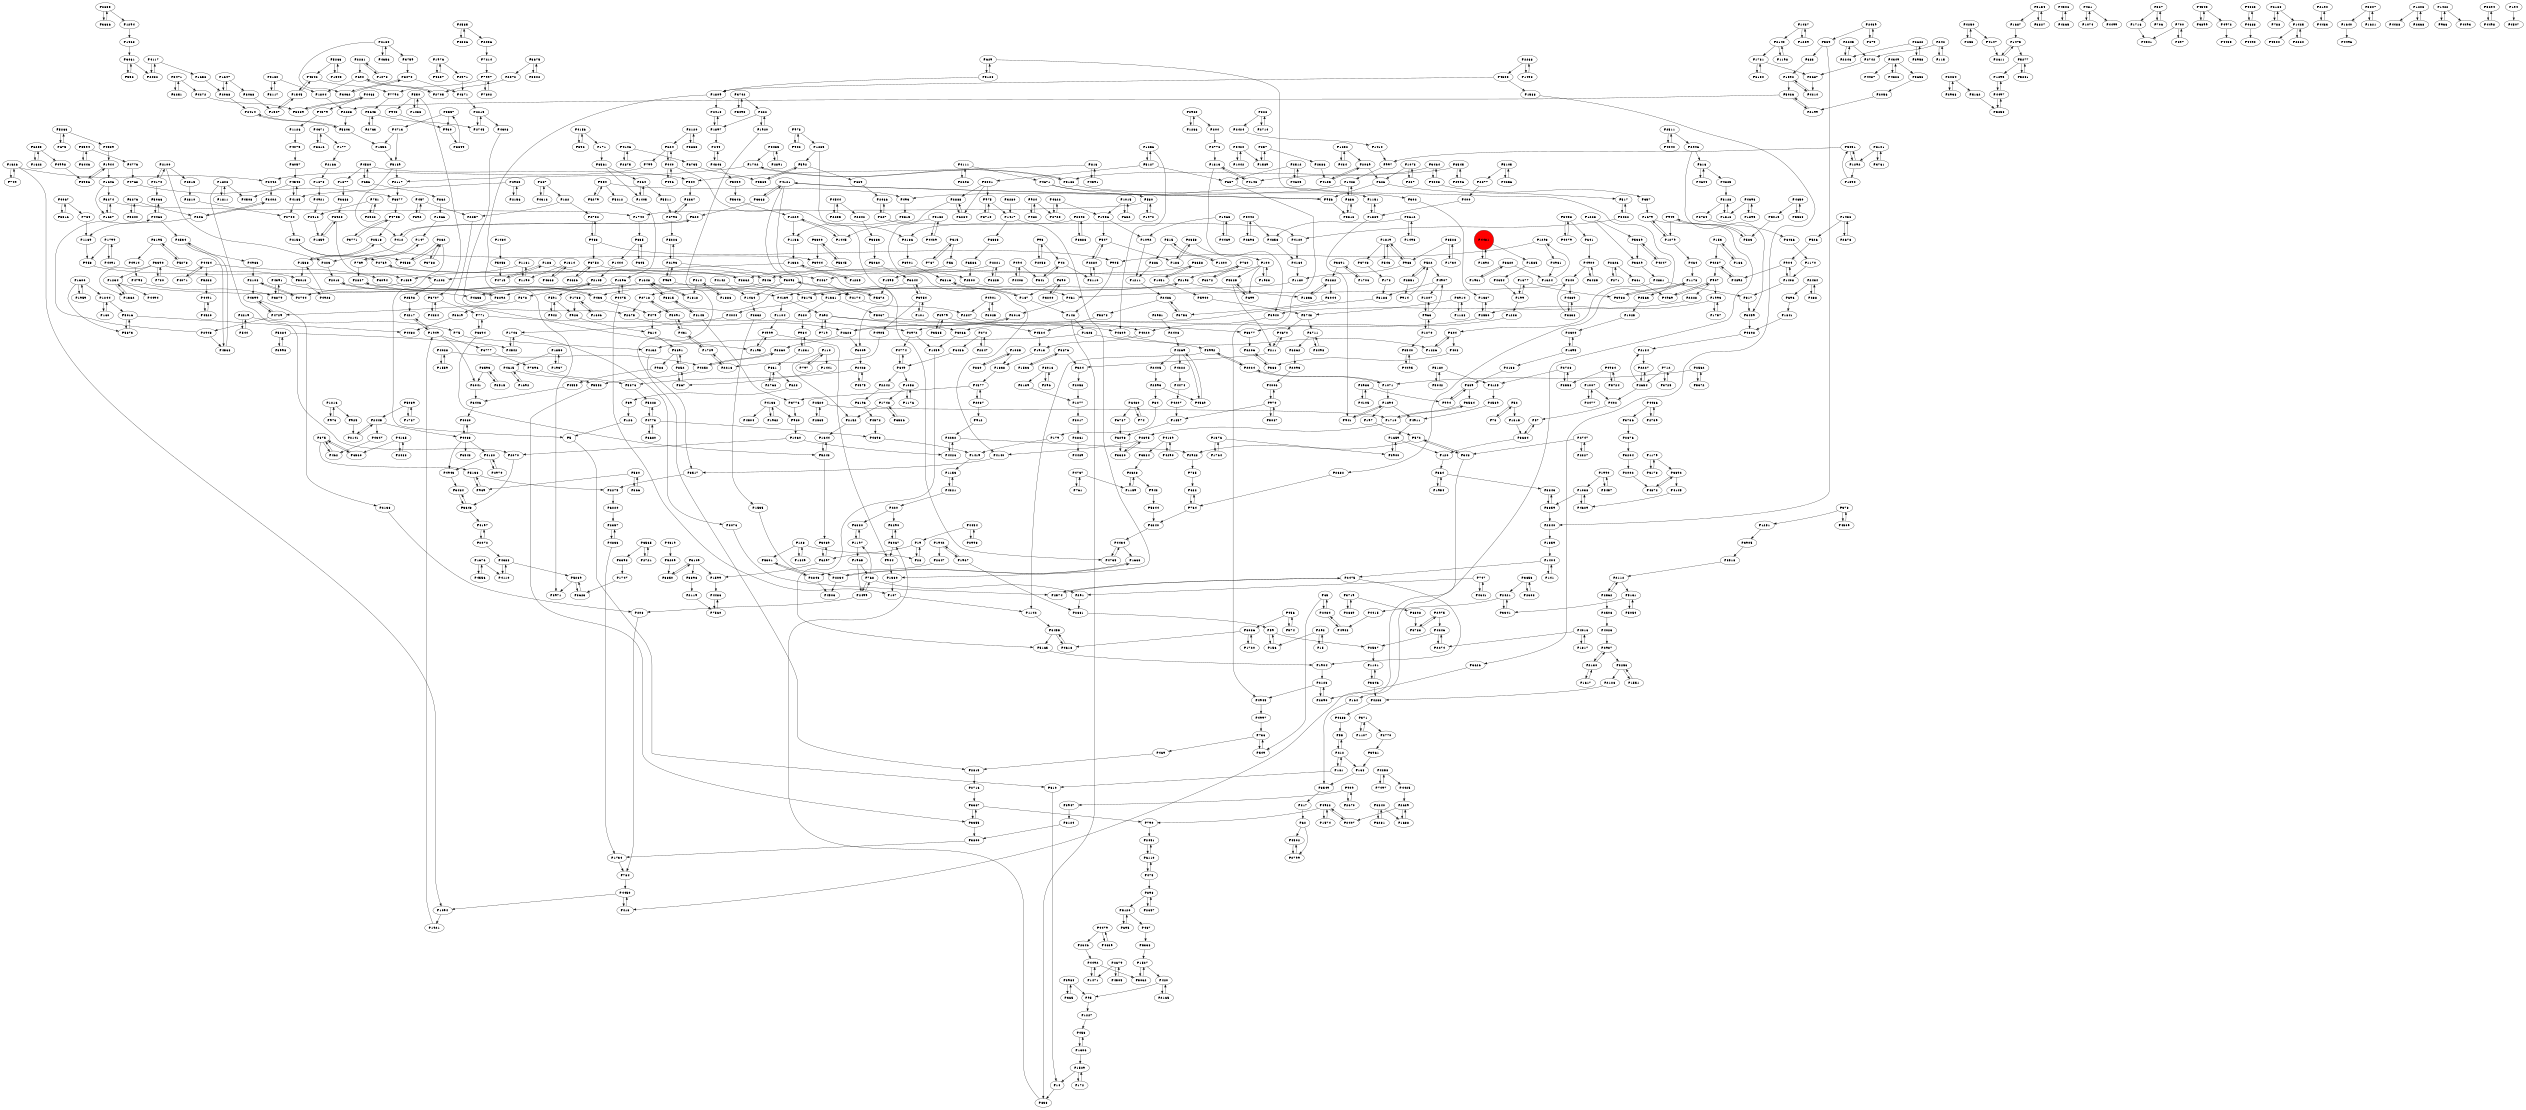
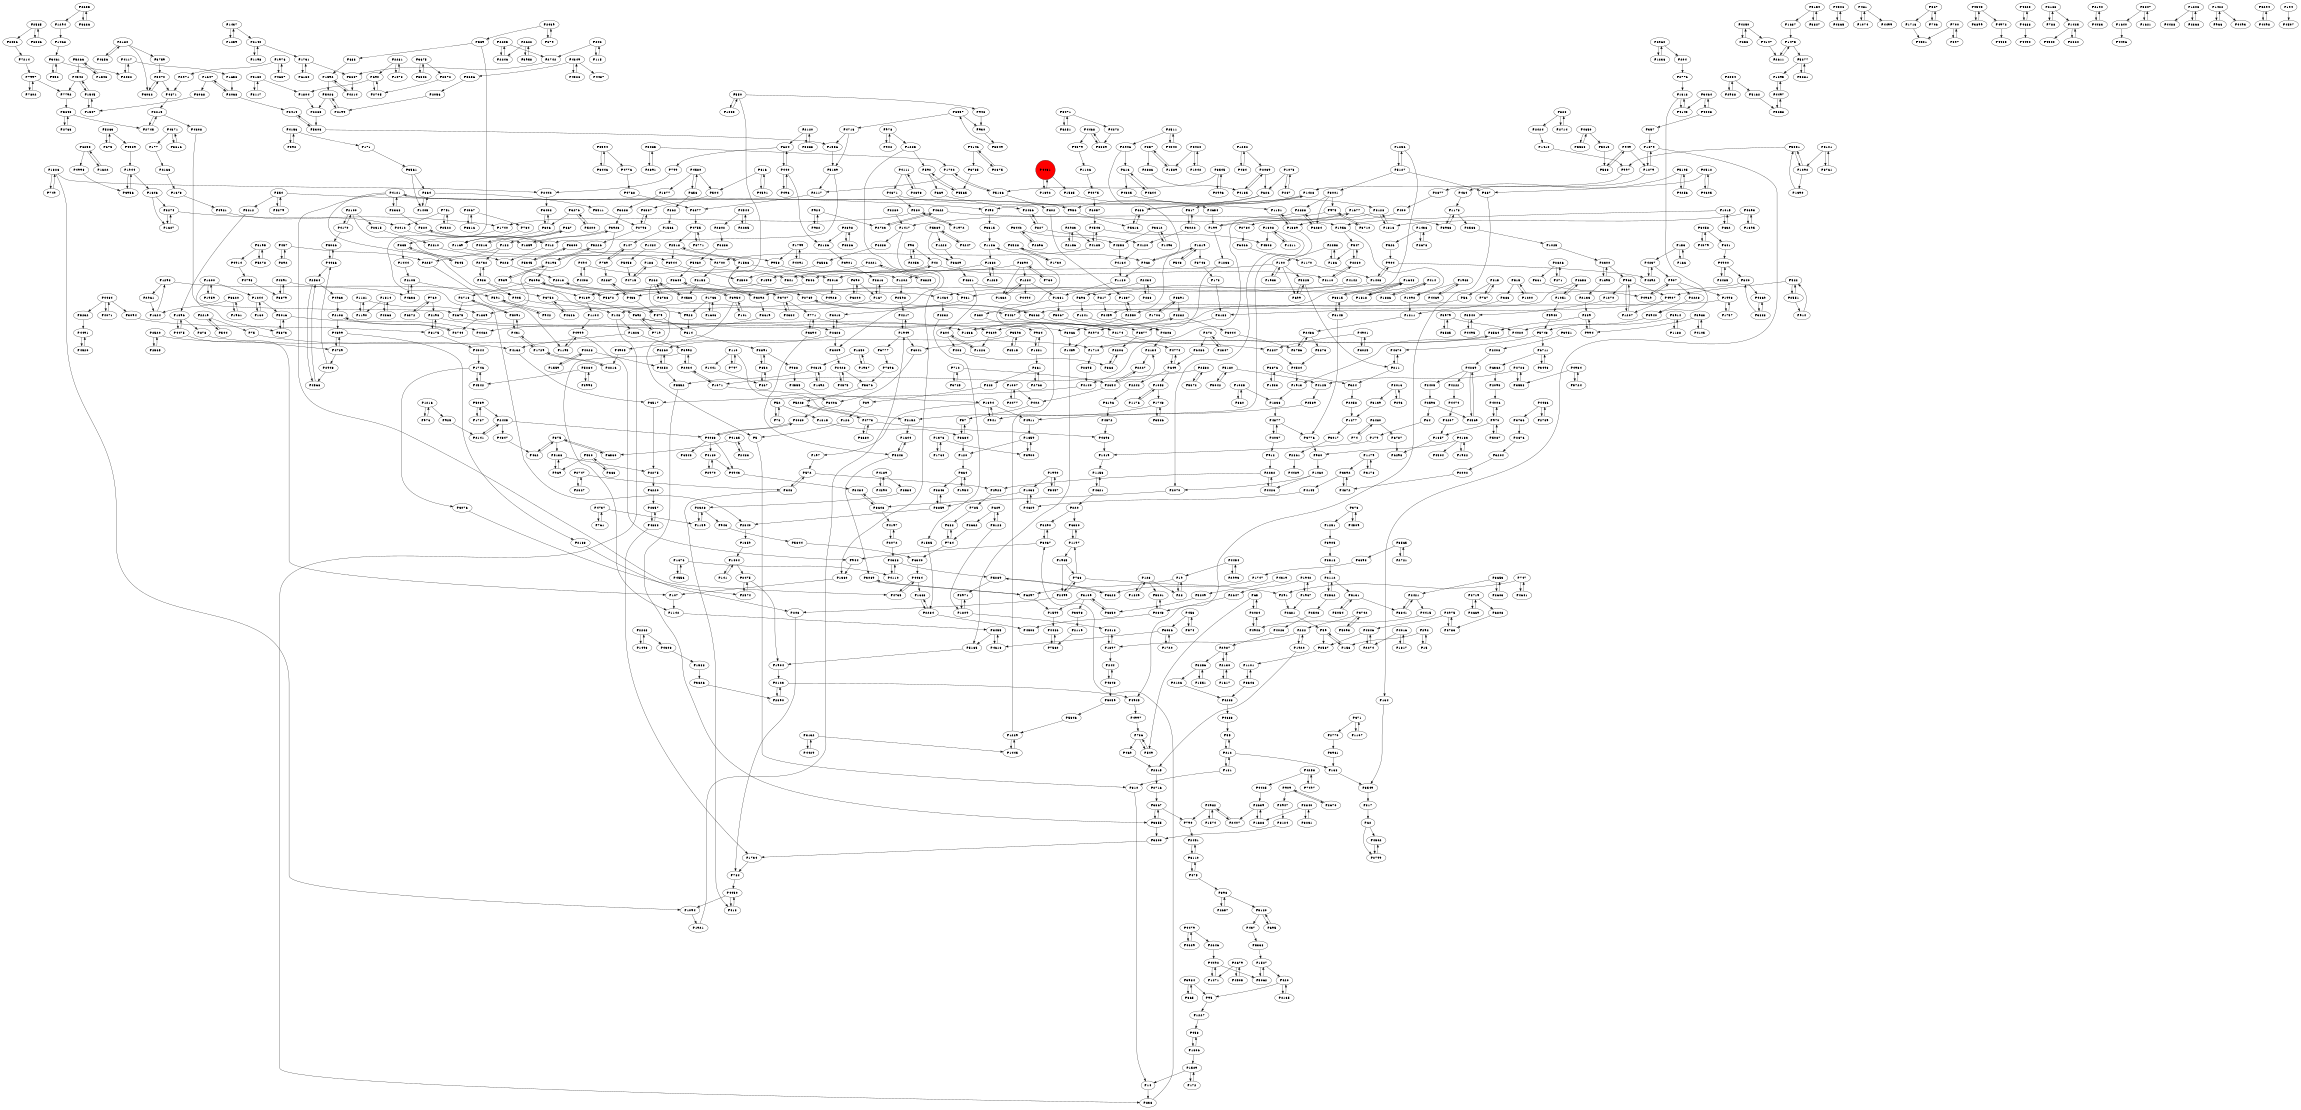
(1109, 81) -> (961, 603)
(1613, 228) -> (938, 235)
(1429, 325) -> (1615, 271)
(1120, 455) -> none
